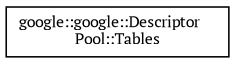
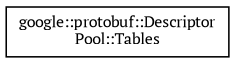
(118, 32) -> (118, 32)
